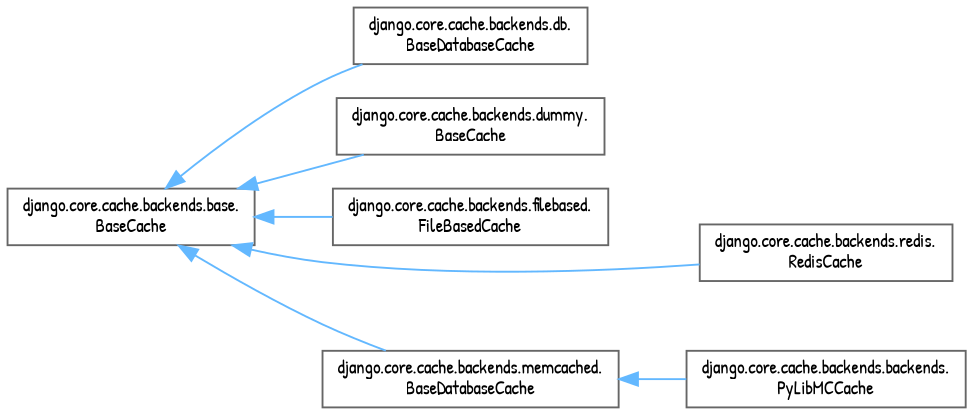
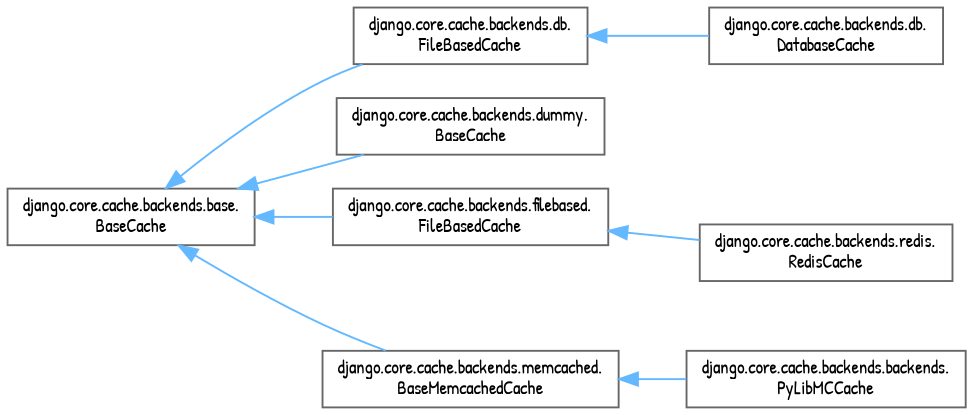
(471, 36) -> (471, 36)
none -> (826, 36)
(475, 271) -> (664, 236)
(471, 379) -> (471, 379)
